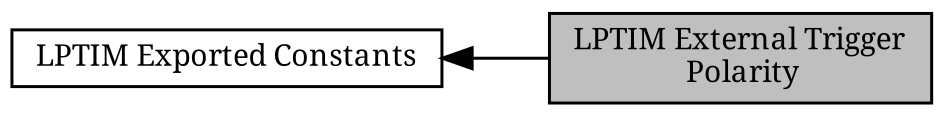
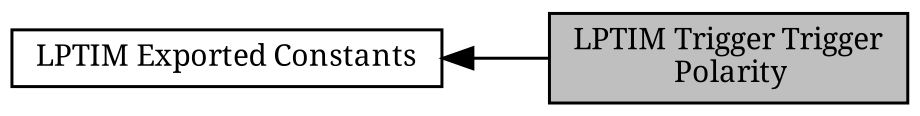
(741, 58) -> (729, 58)
